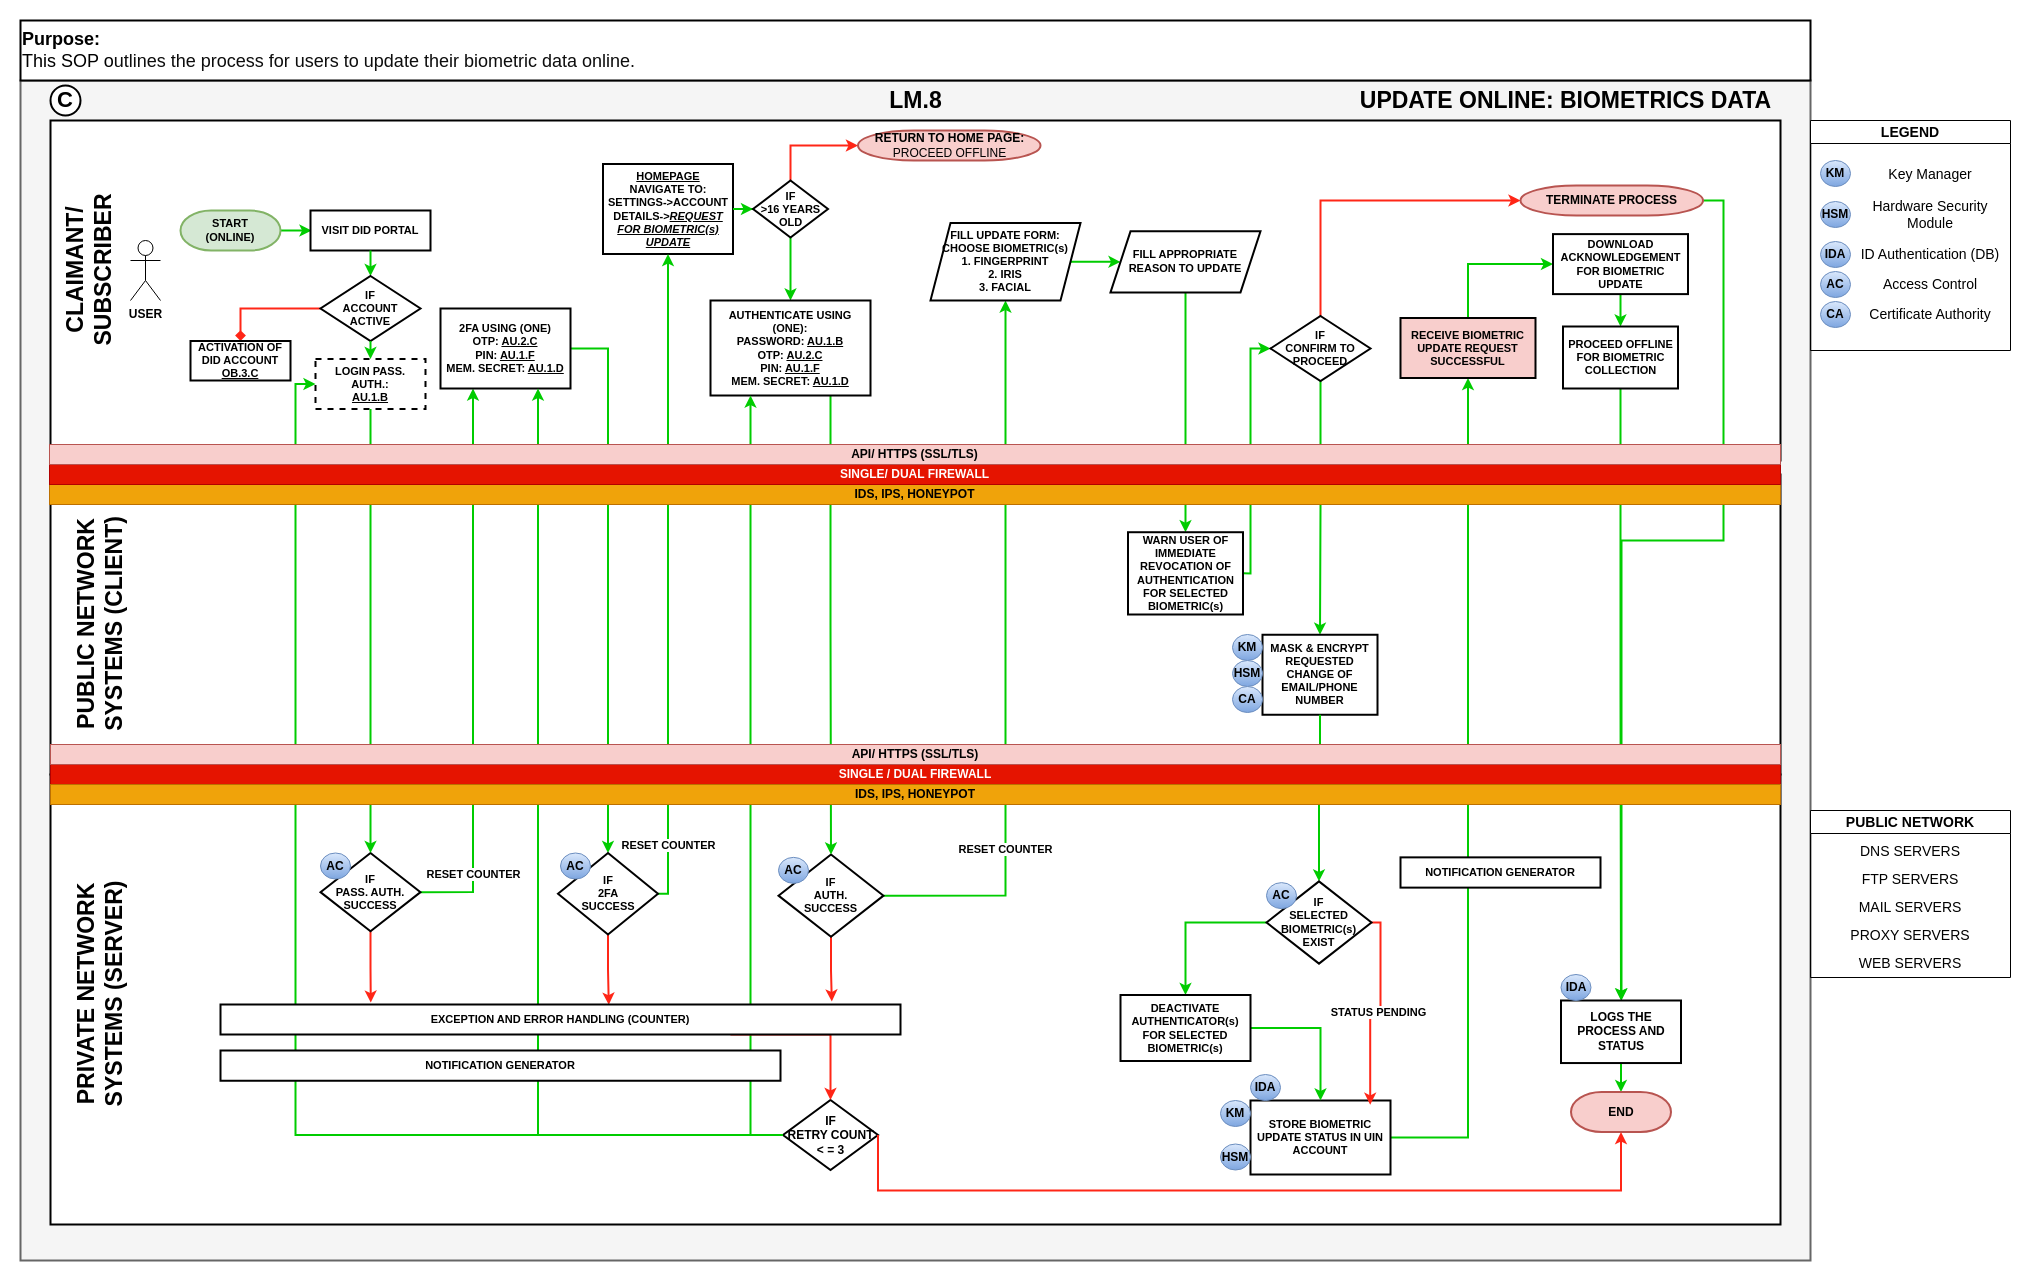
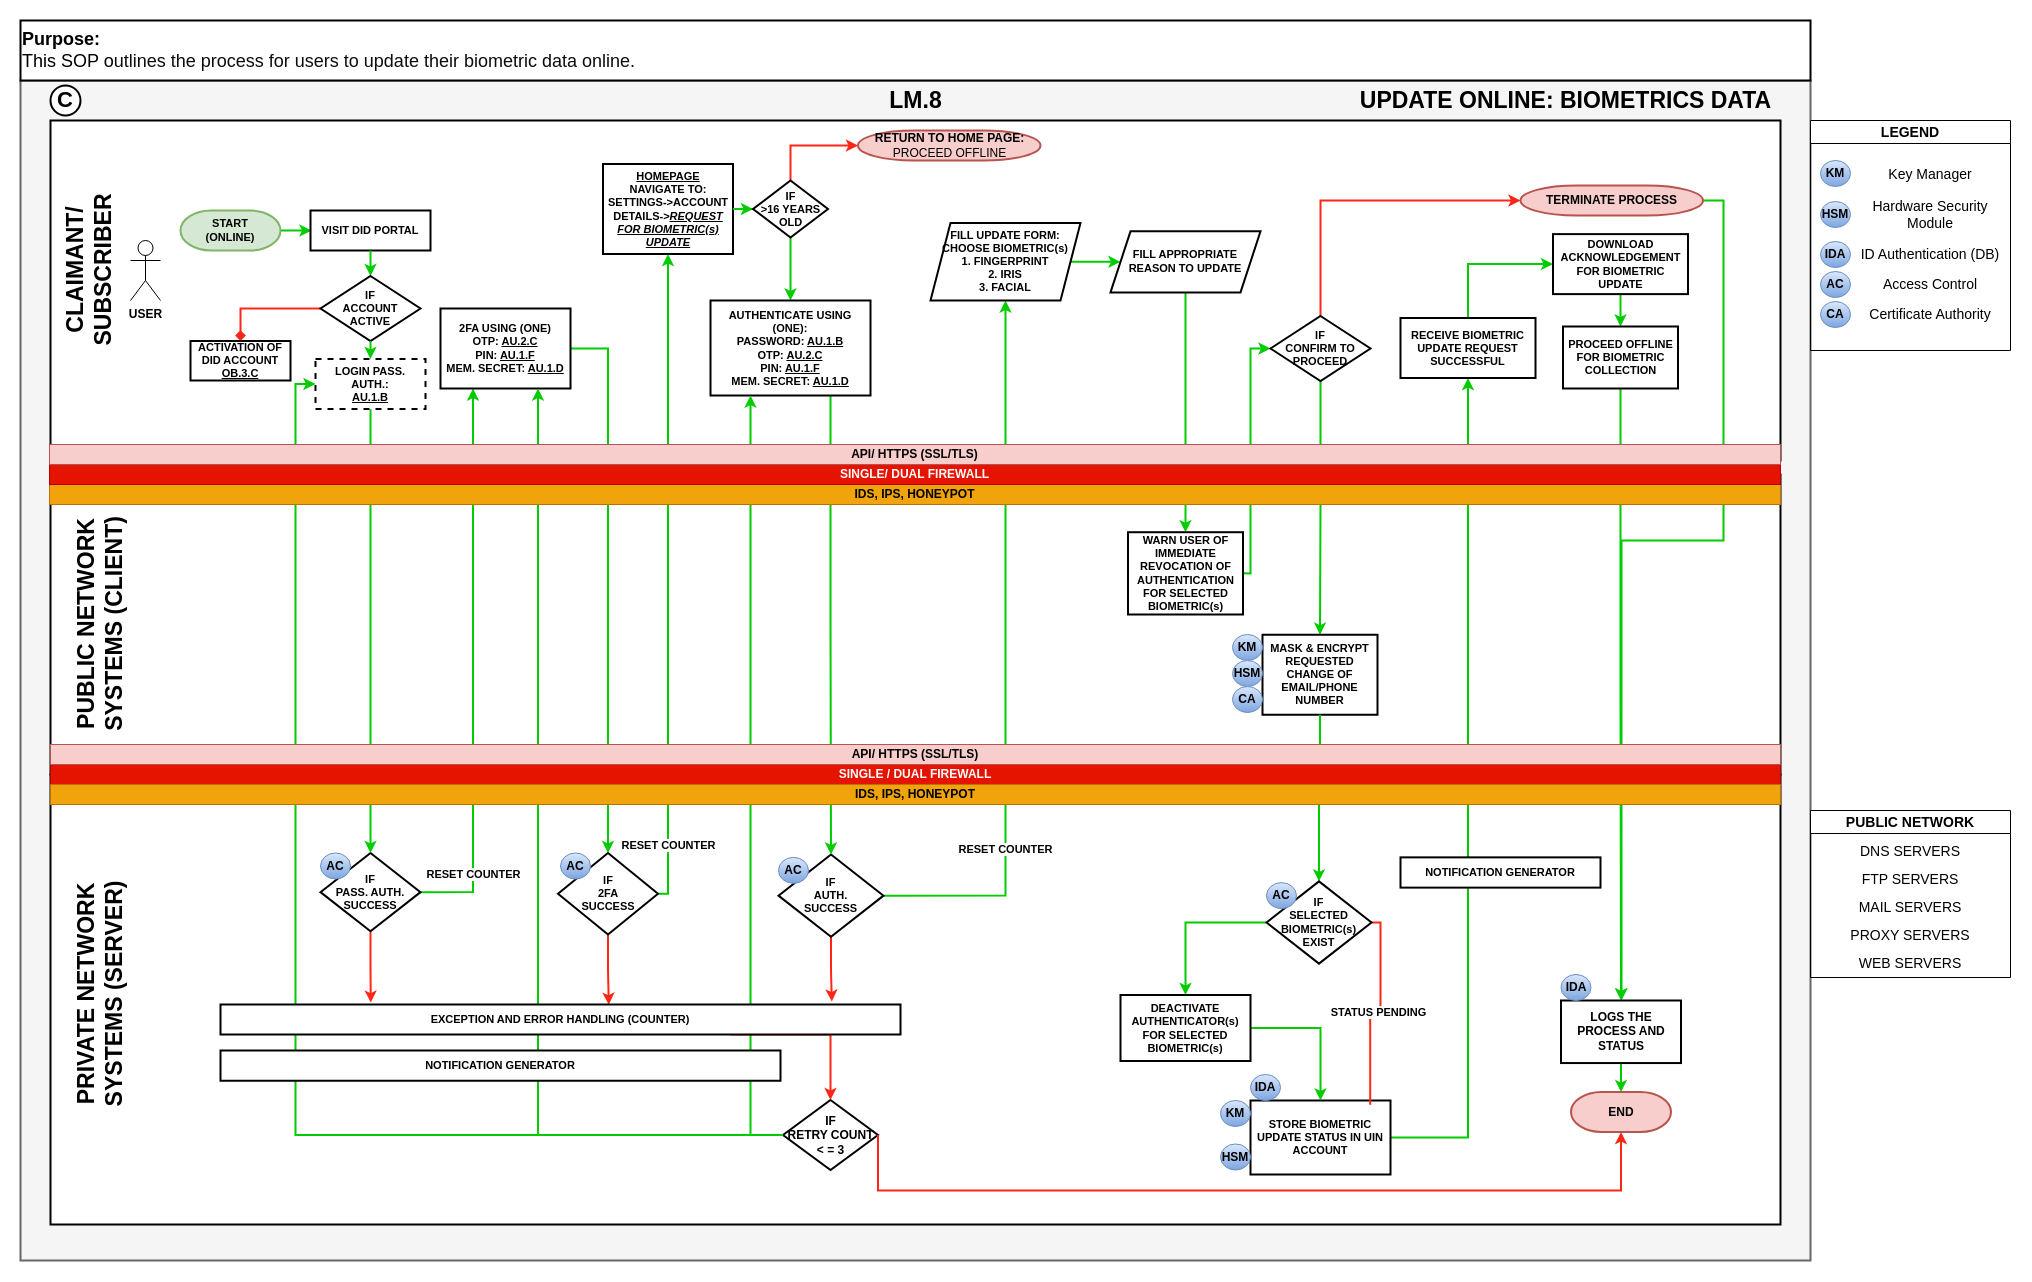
(1468, 348) -> (1468, 348)
(1370, 1094) -> (1370, 1098)
